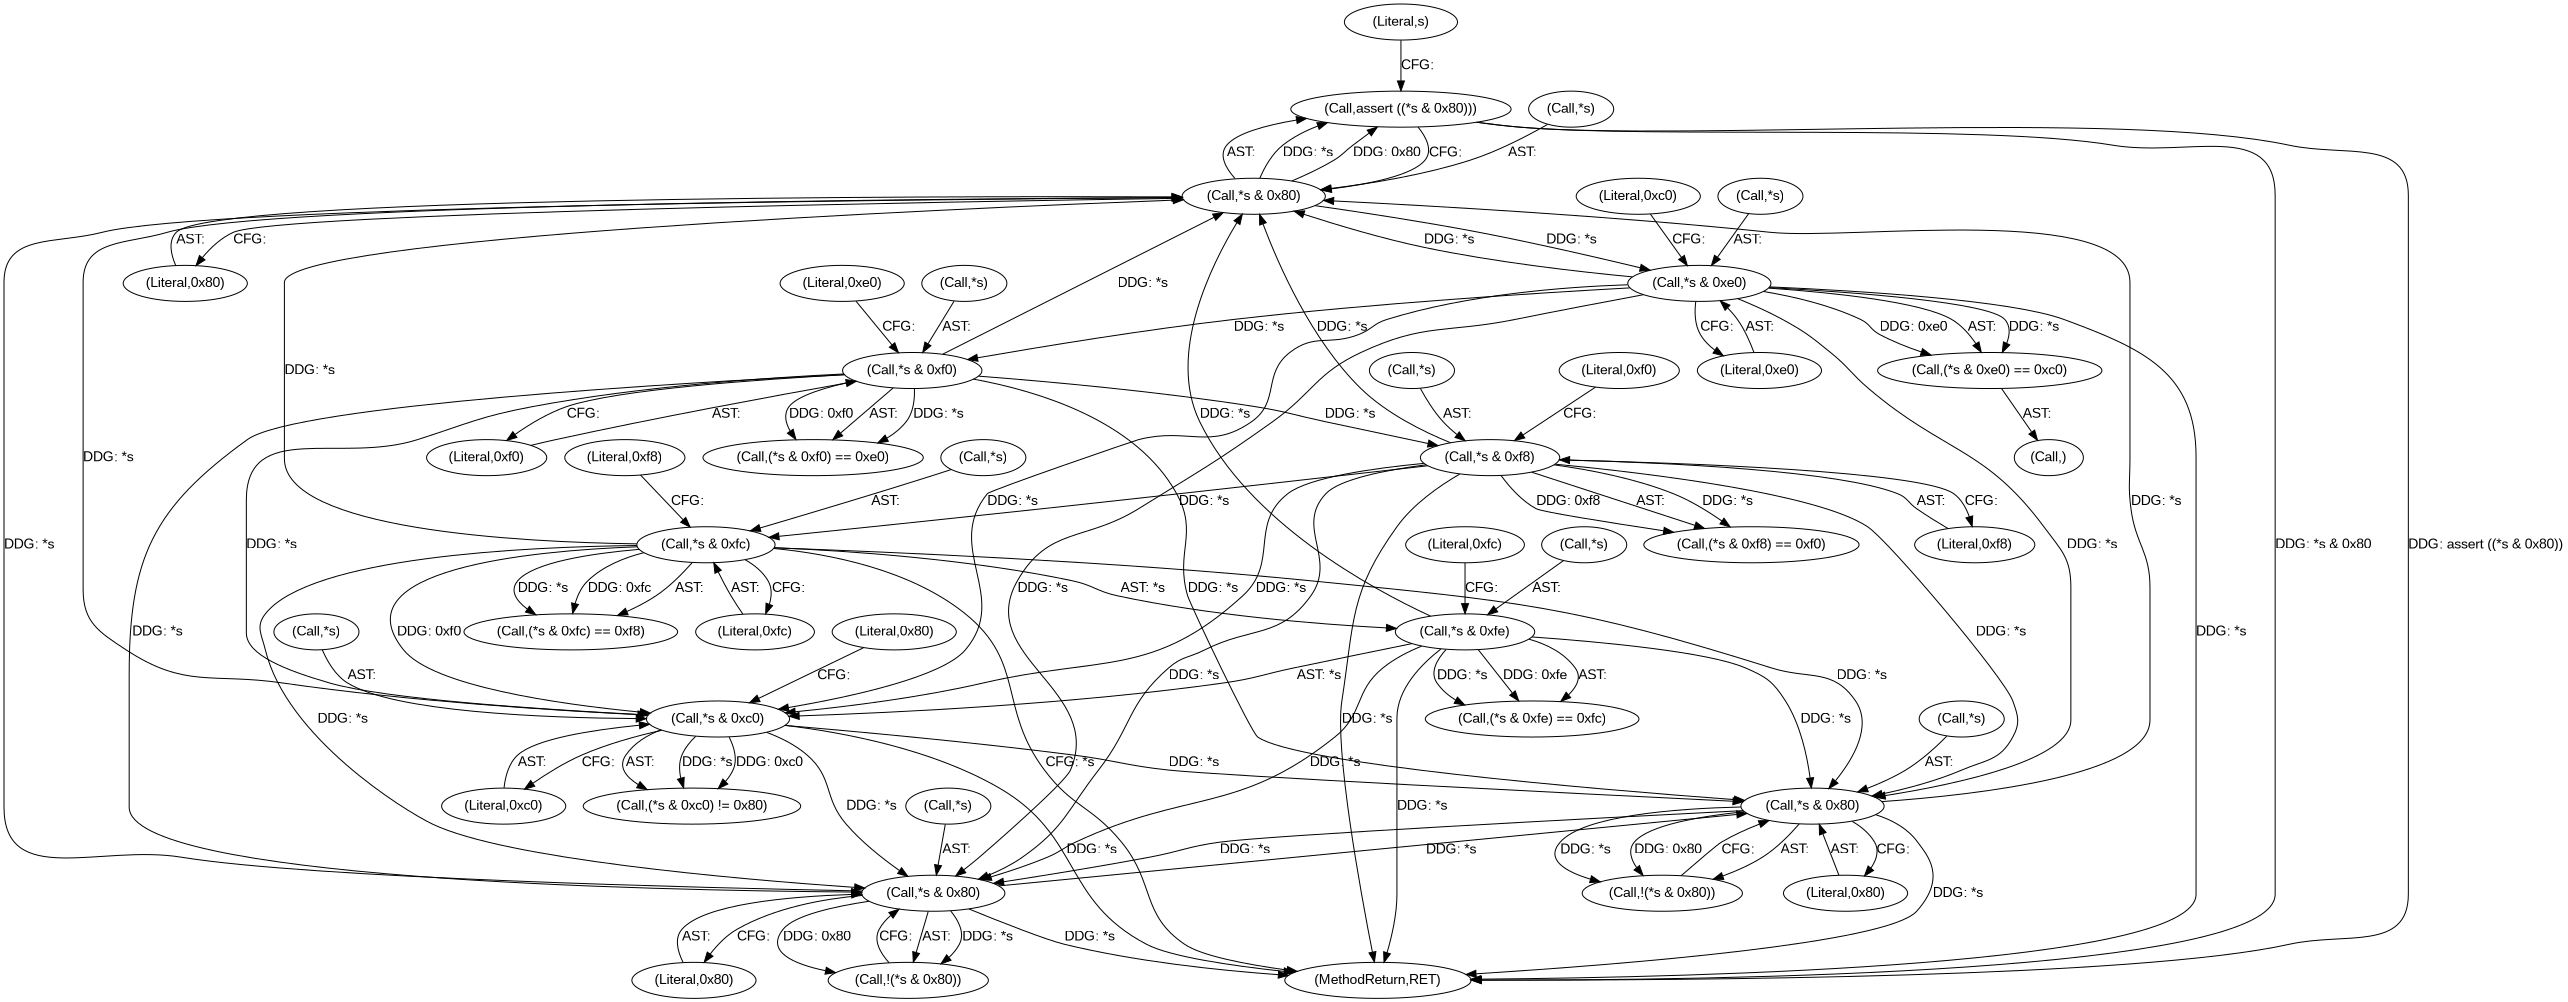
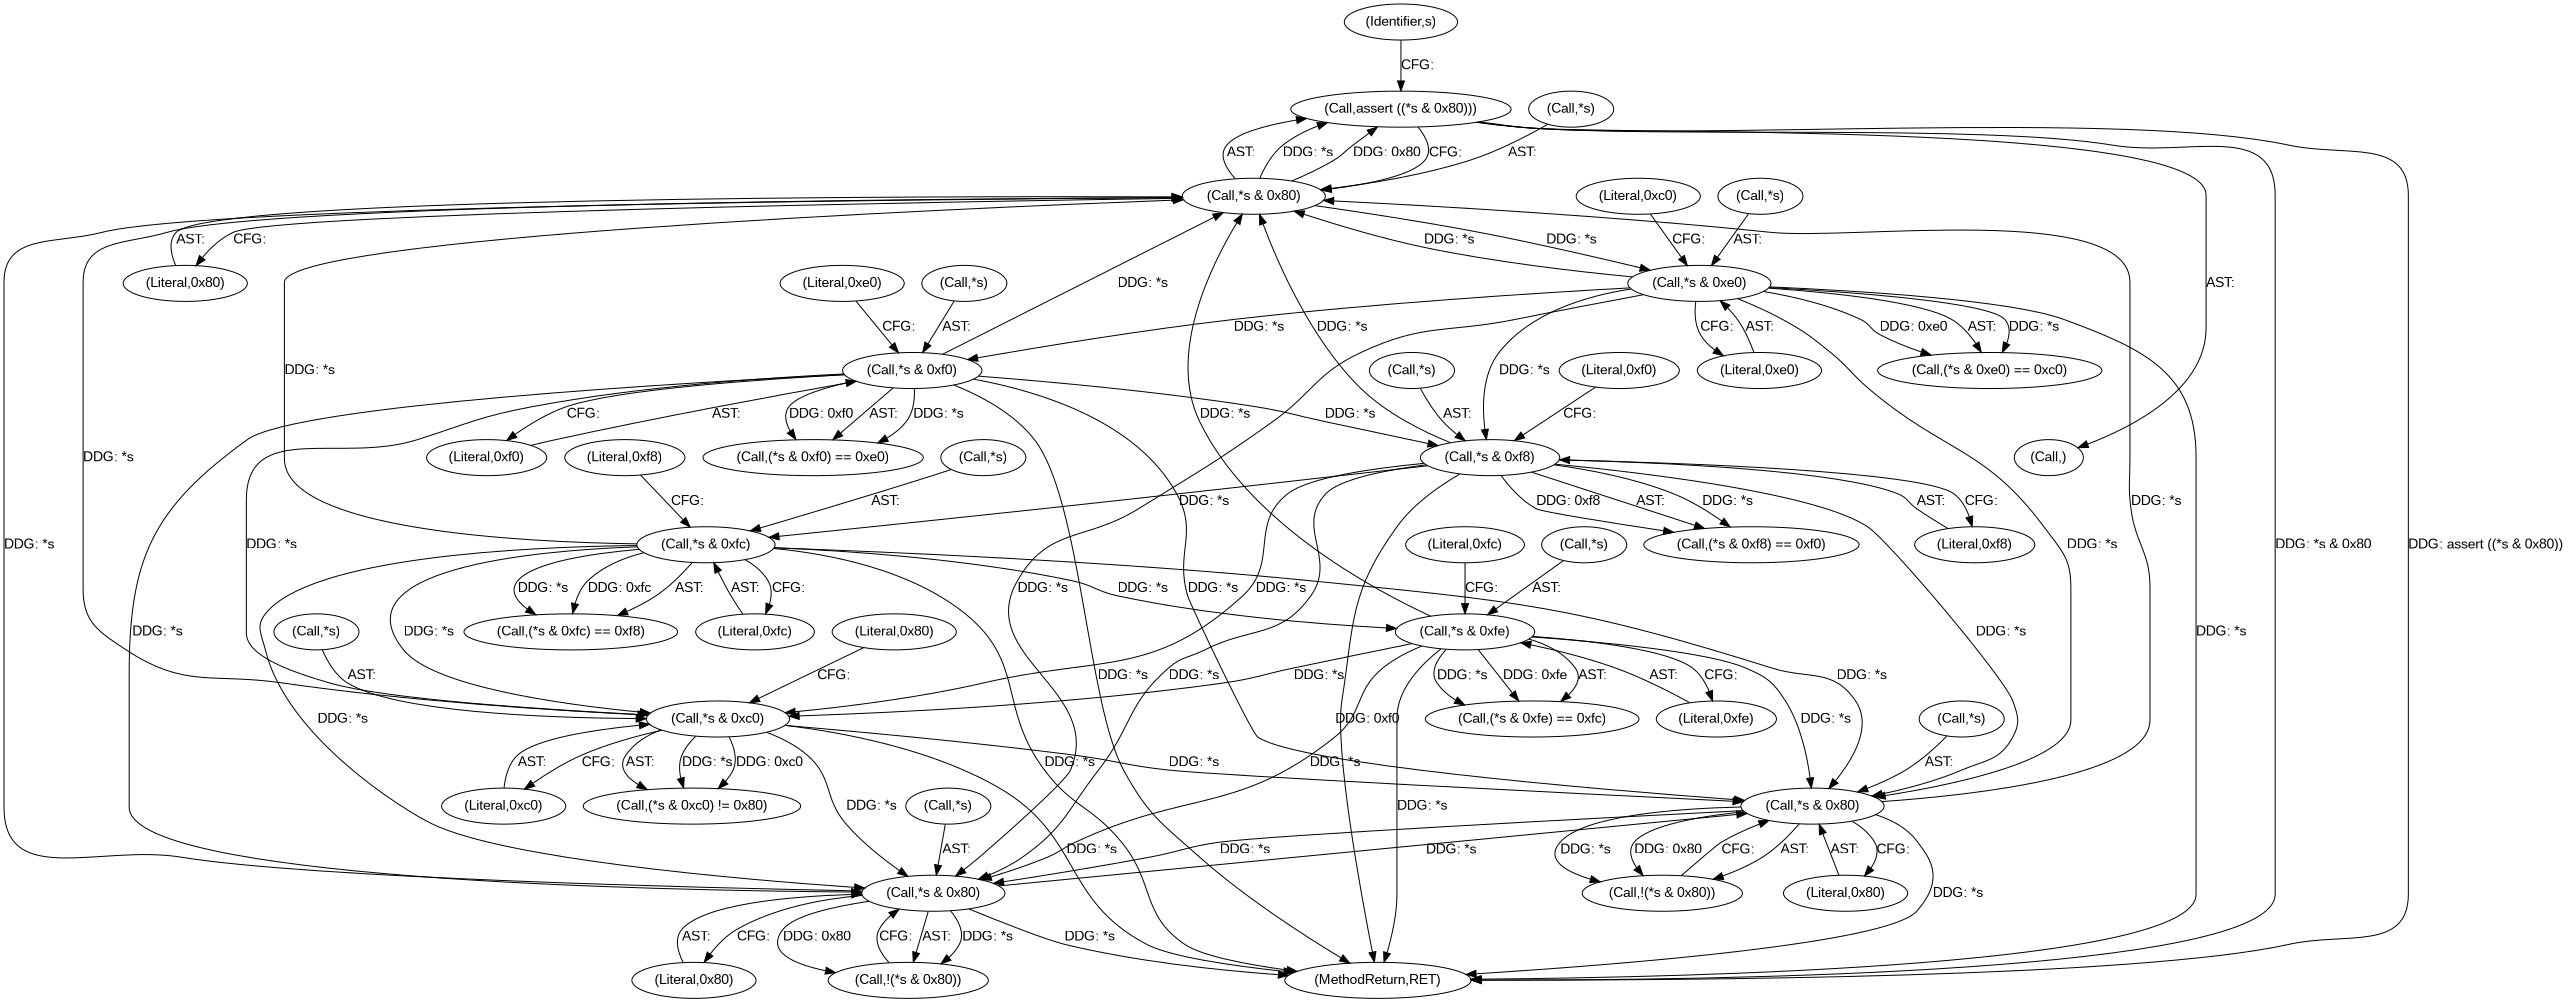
(1401, 22) -> (1401, 22)
(2017, 410) -> (2003, 142)
(1155, 437) -> (1524, 329)
(1143, 588) -> (1143, 588)
(429, 632) -> (429, 632)
(1319, 675) -> (1319, 675)
none -> (1097, 680)
(1367, 719) -> (1367, 719)
none -> (1716, 719)
(1070, 763) -> (1070, 763)
